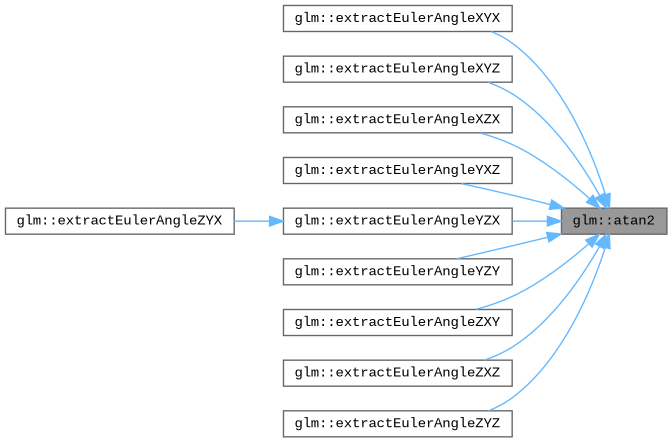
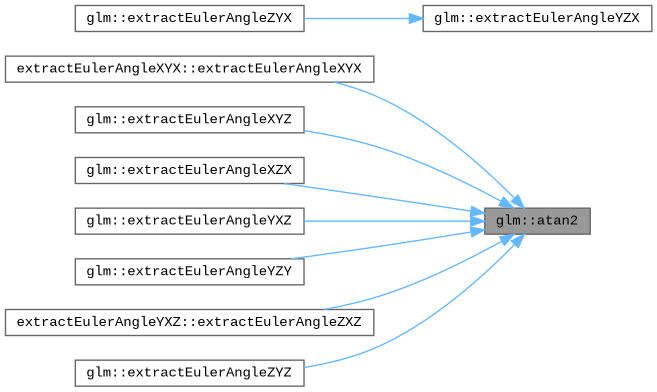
(398, 18) -> (190, 69)
(530, 221) -> none
(398, 323) -> none
(398, 373) -> (190, 323)
